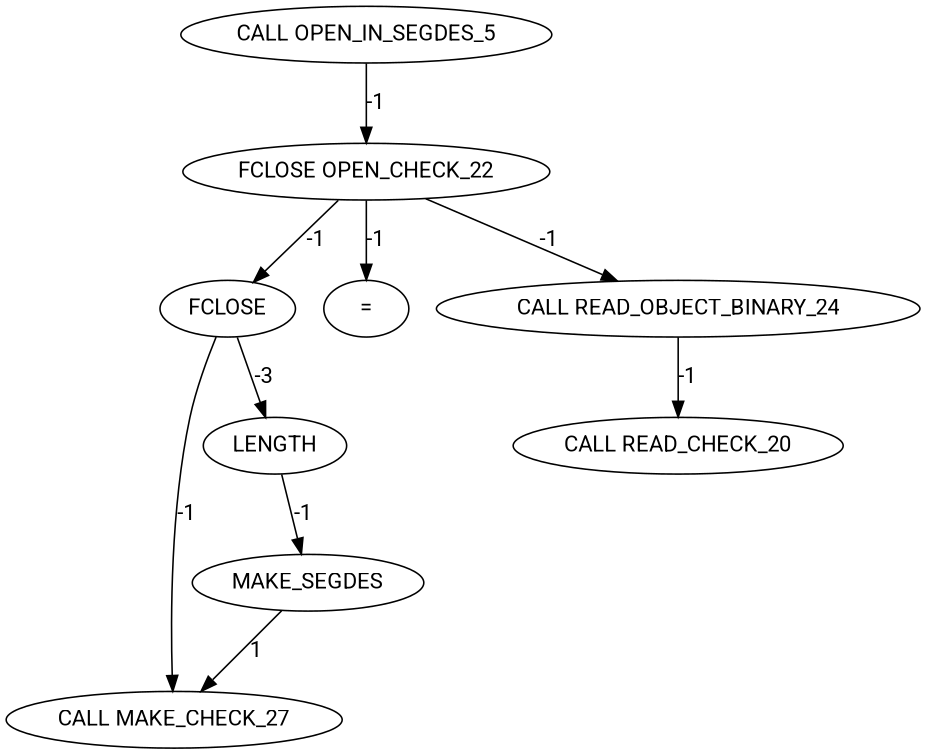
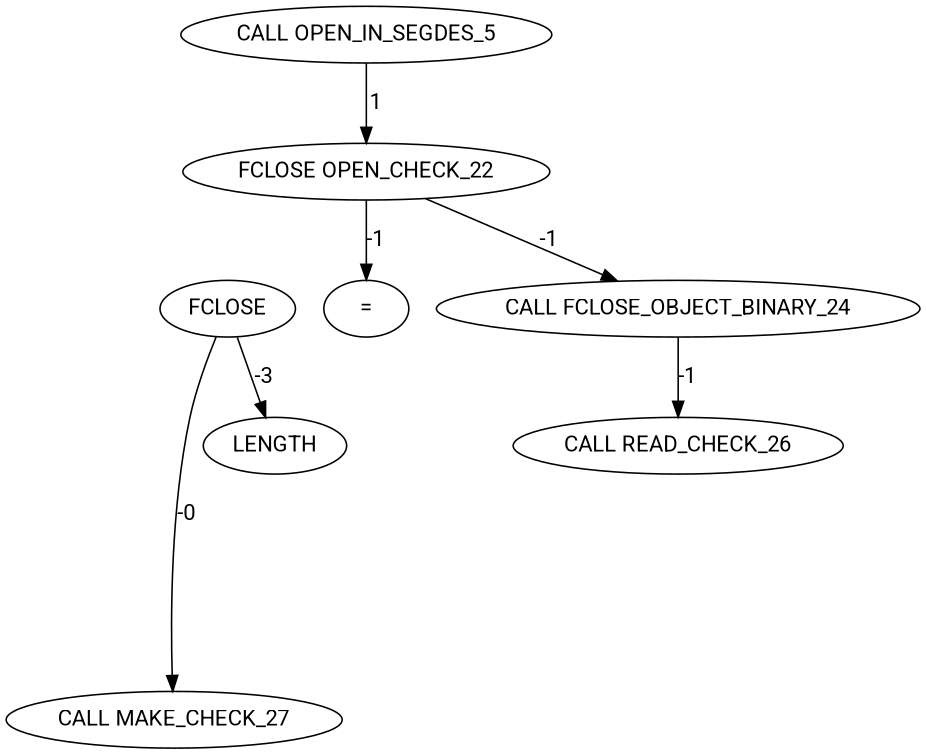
(376, 103) -> (376, 103)
(302, 236) -> none
(678, 309) -> (678, 309)
(678, 446) -> (678, 446)
(187, 514) -> (187, 514)
(308, 583) -> none
